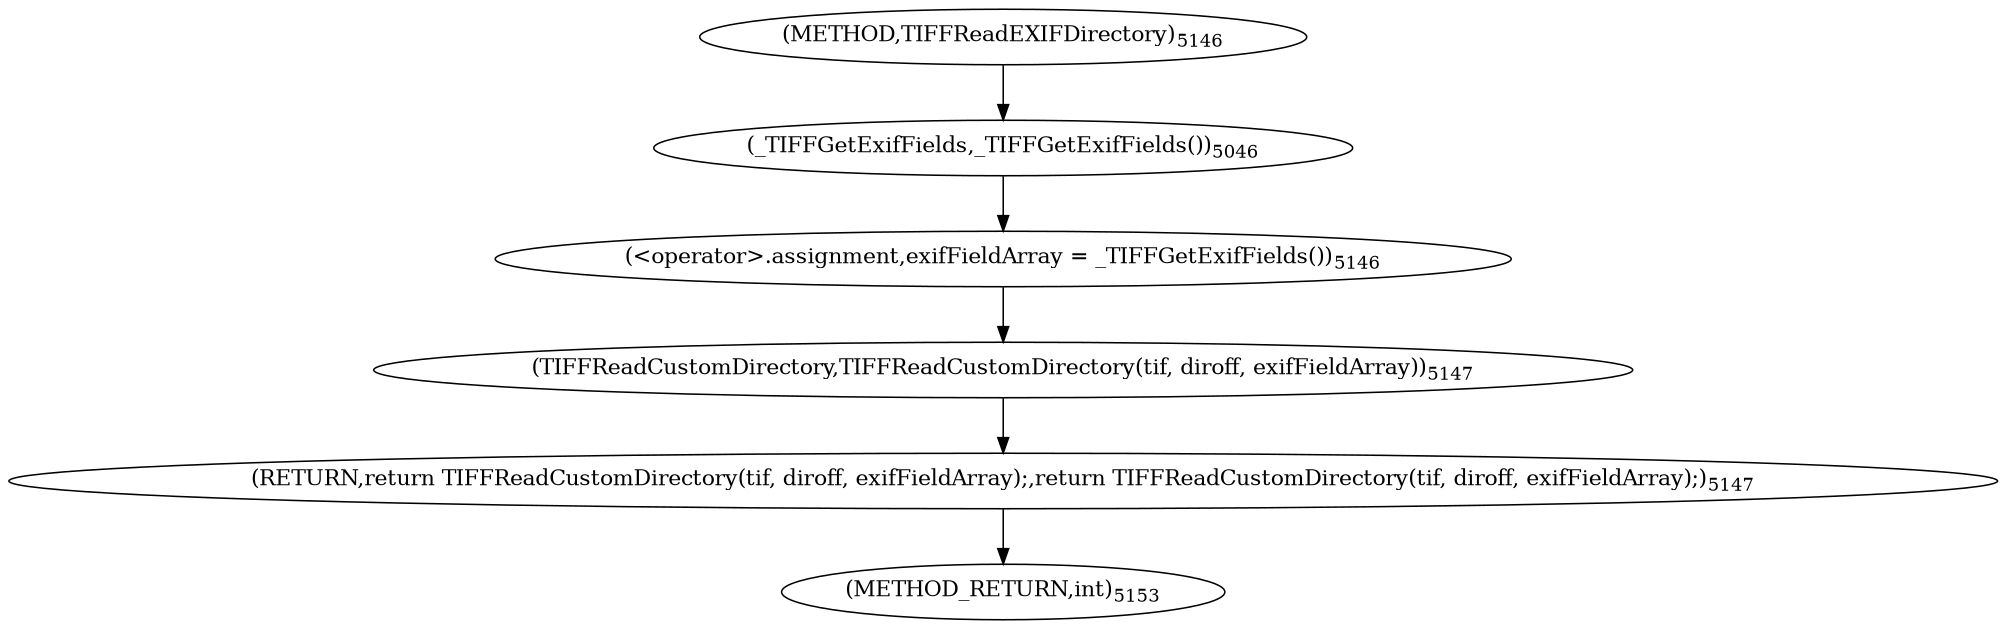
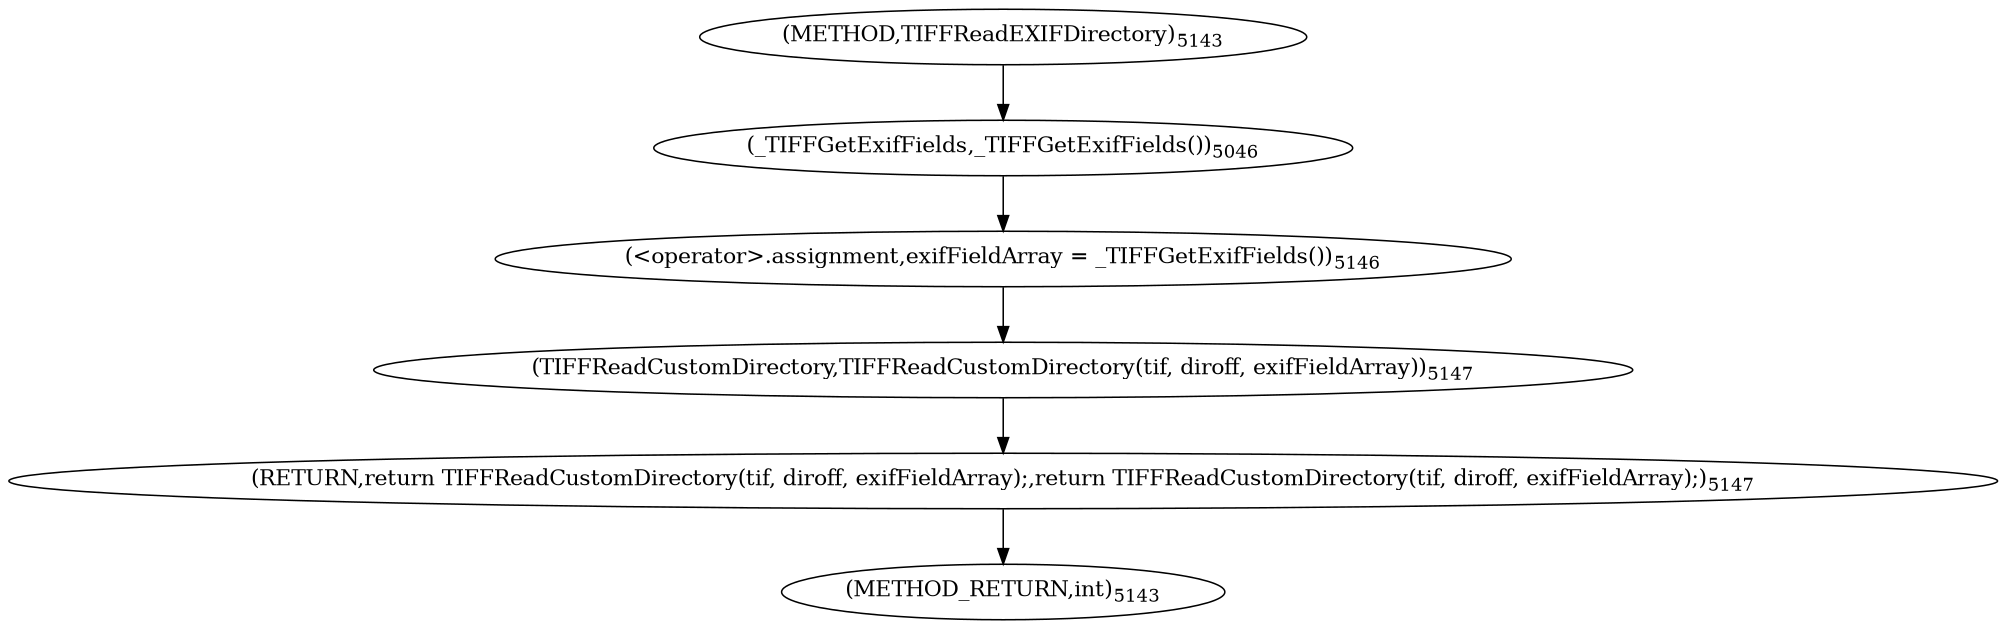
(1201, 35) -> (1201, 35)
(1137, 590) -> (1137, 590)
